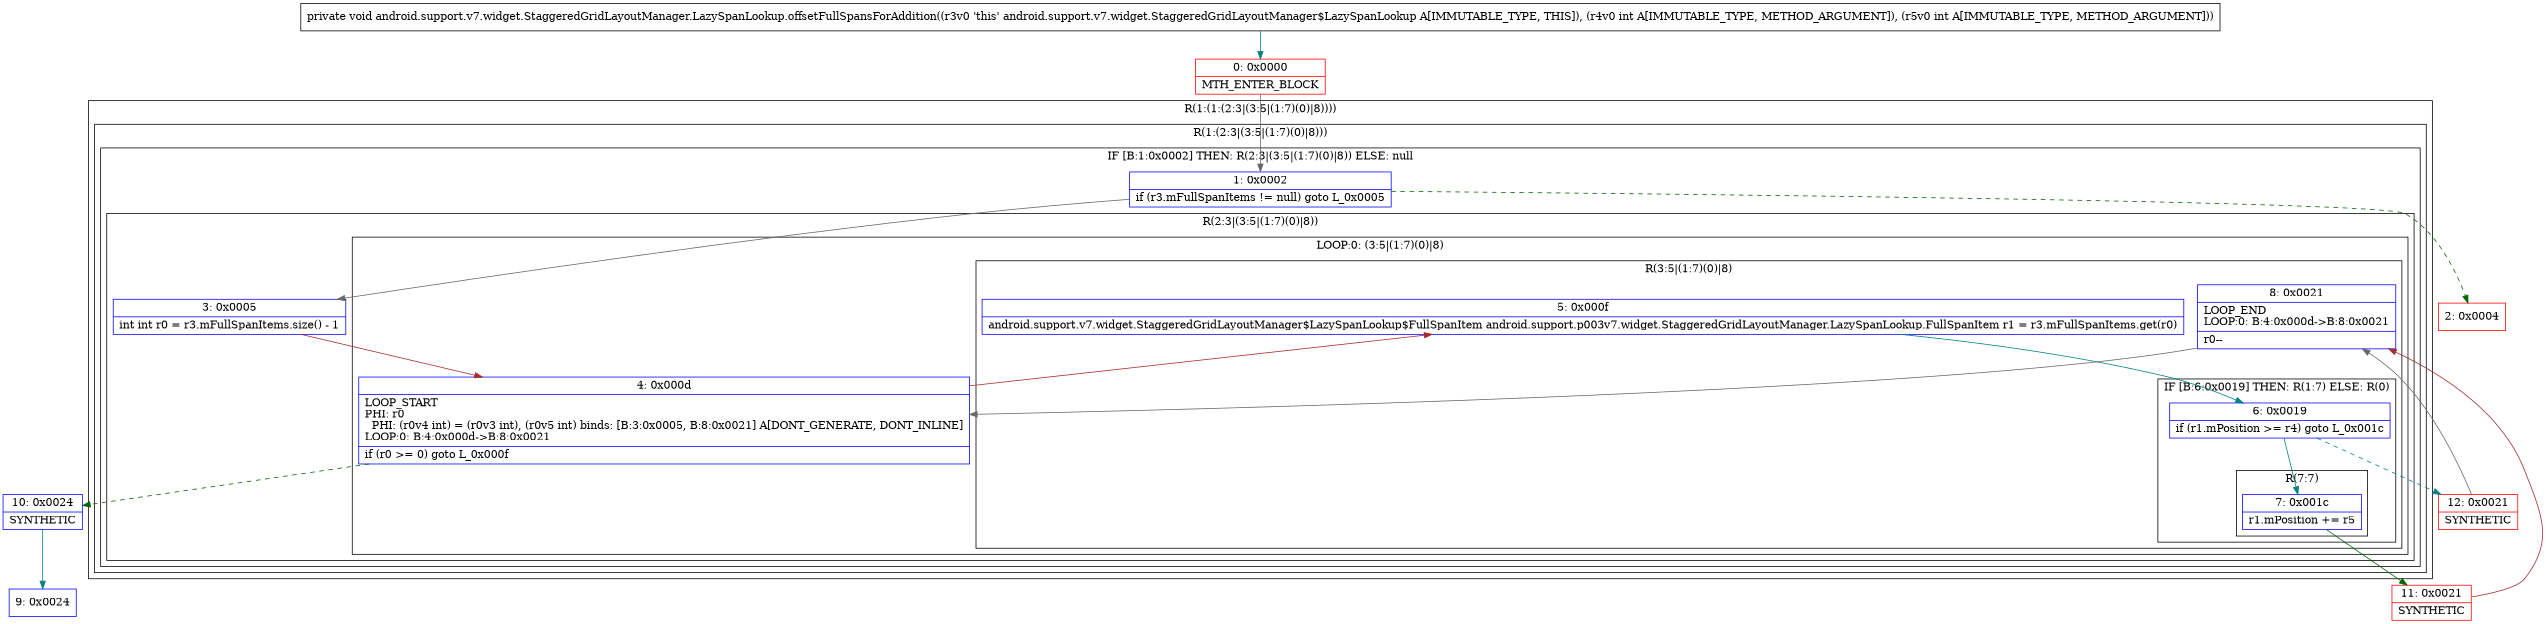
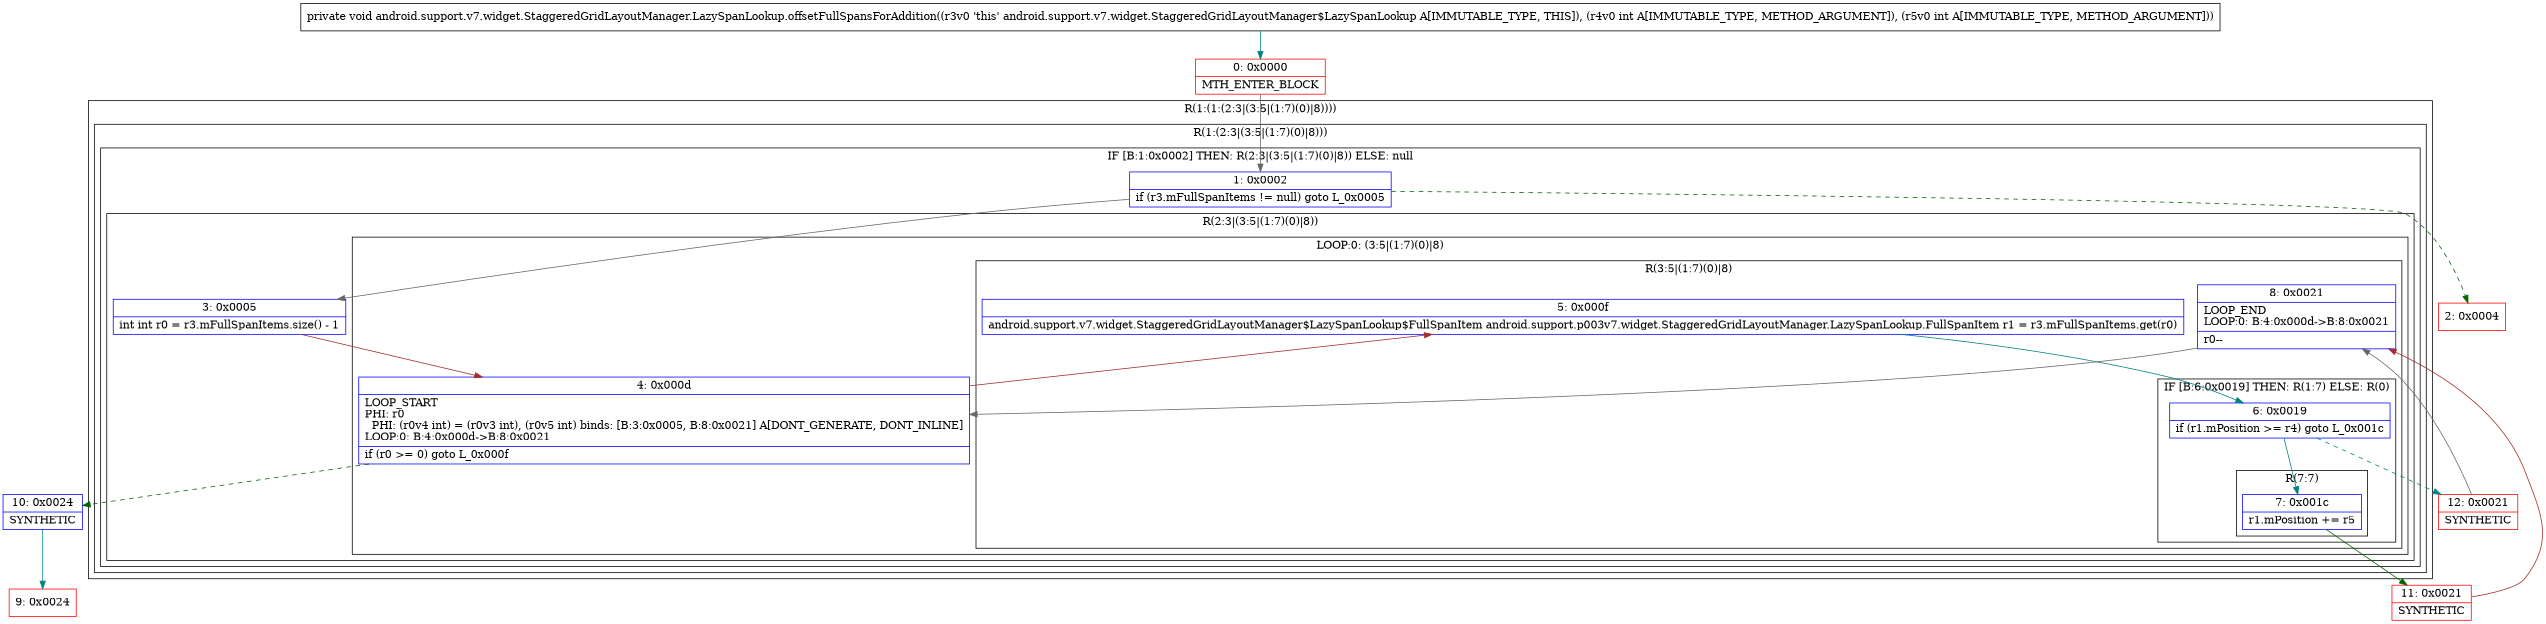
(43, 603) -> (43, 603)
